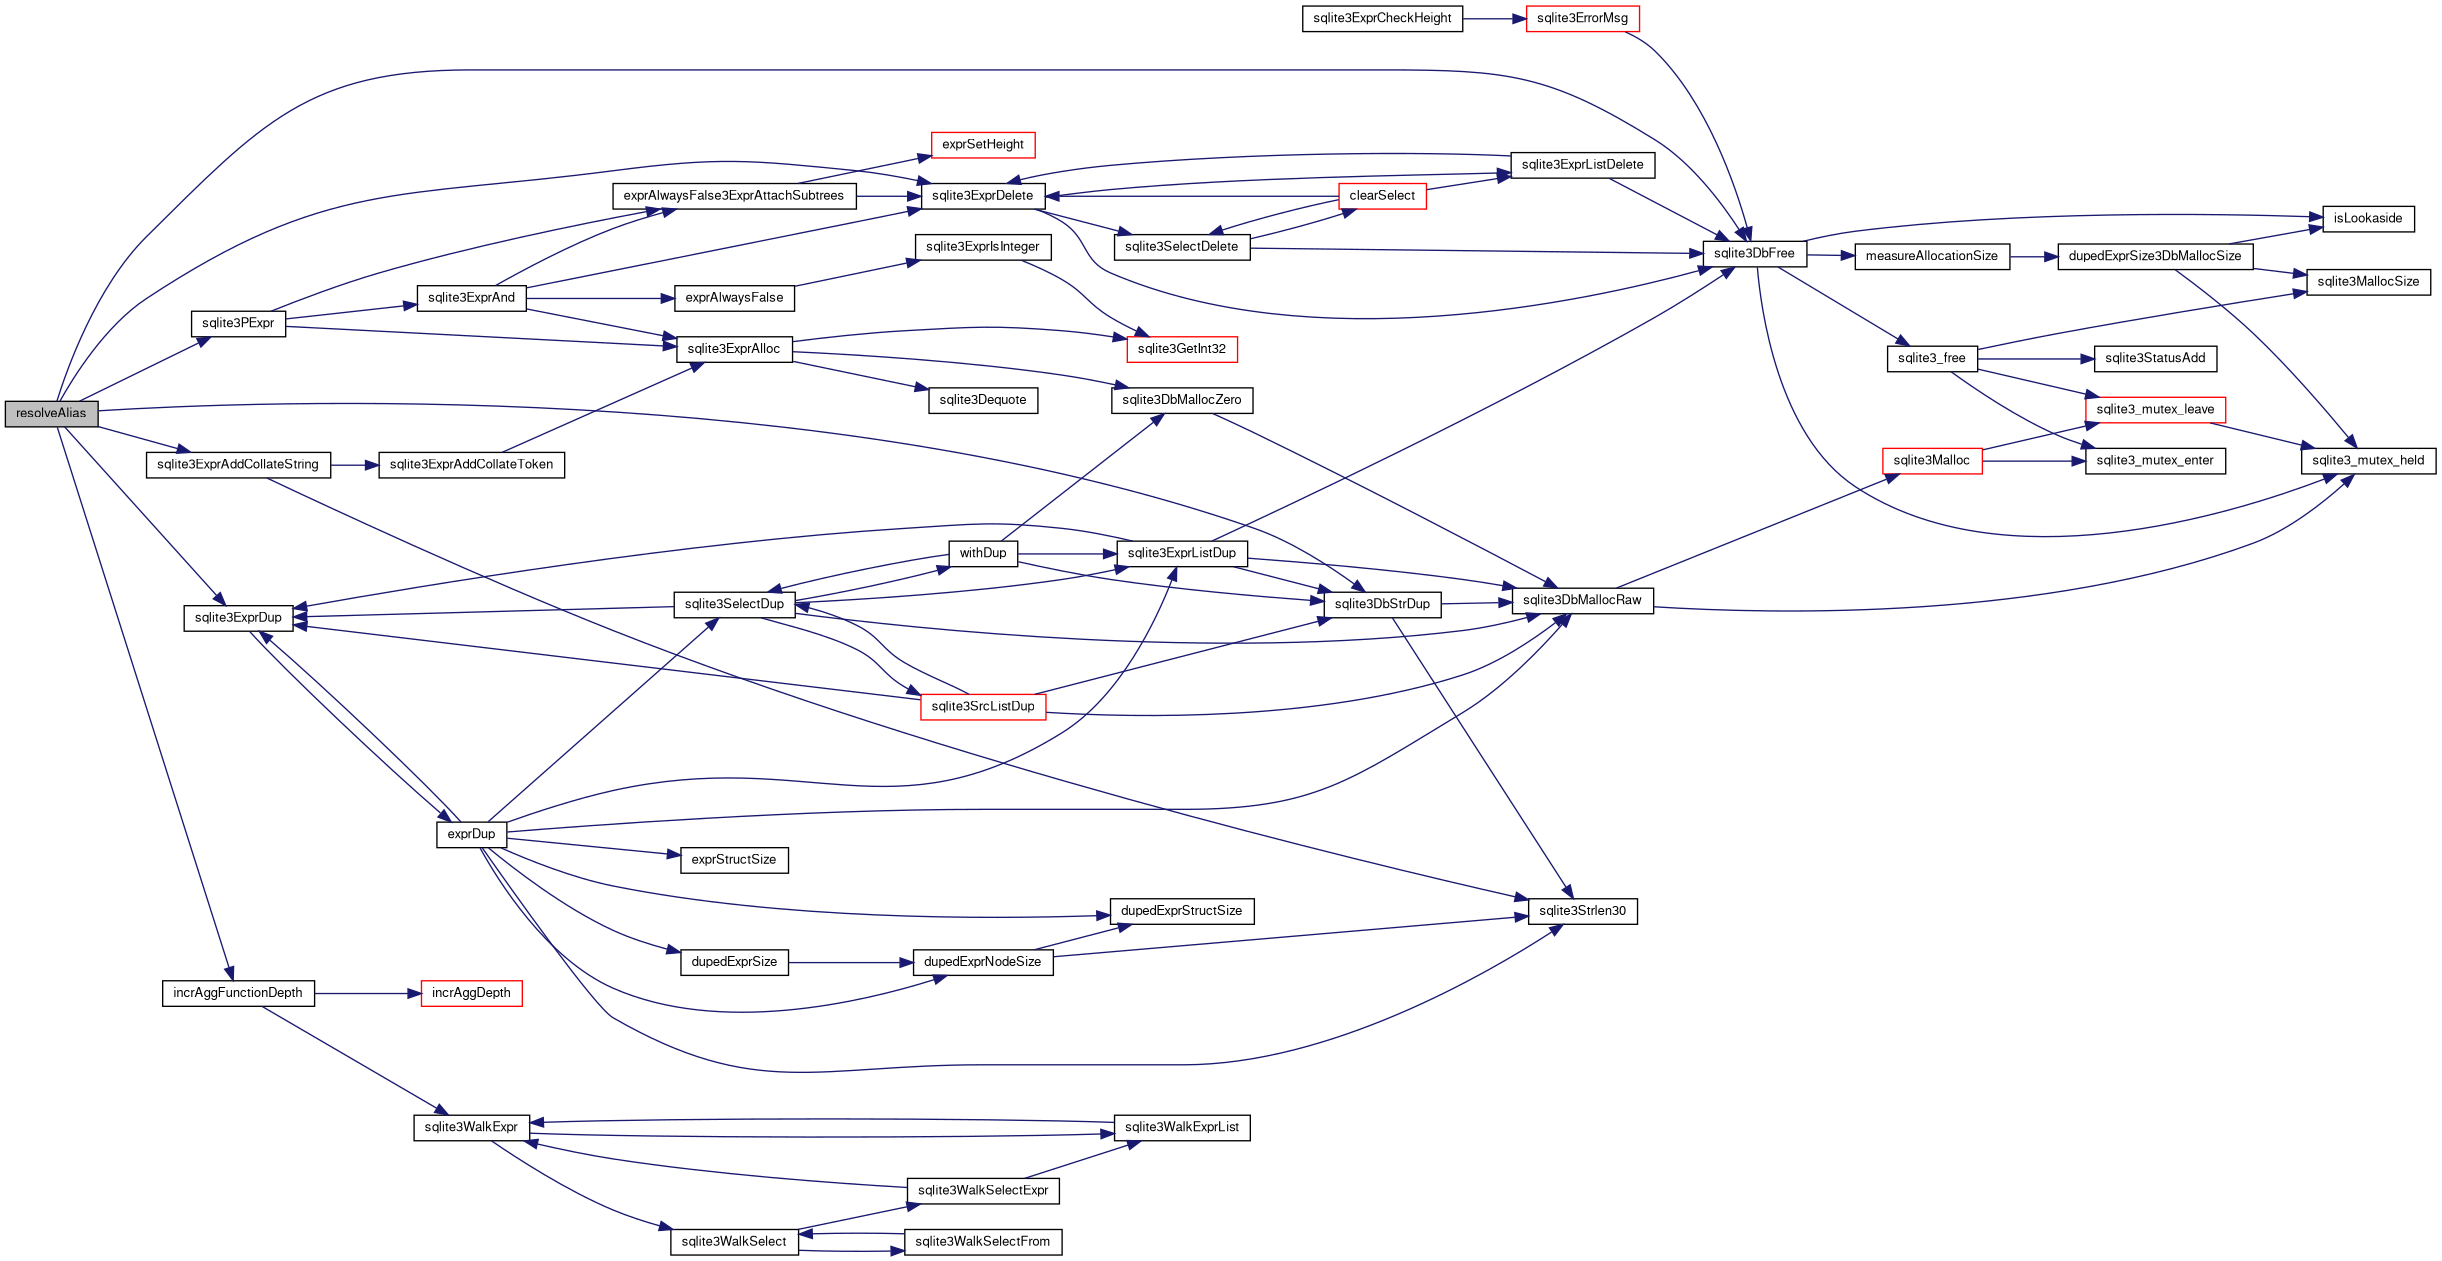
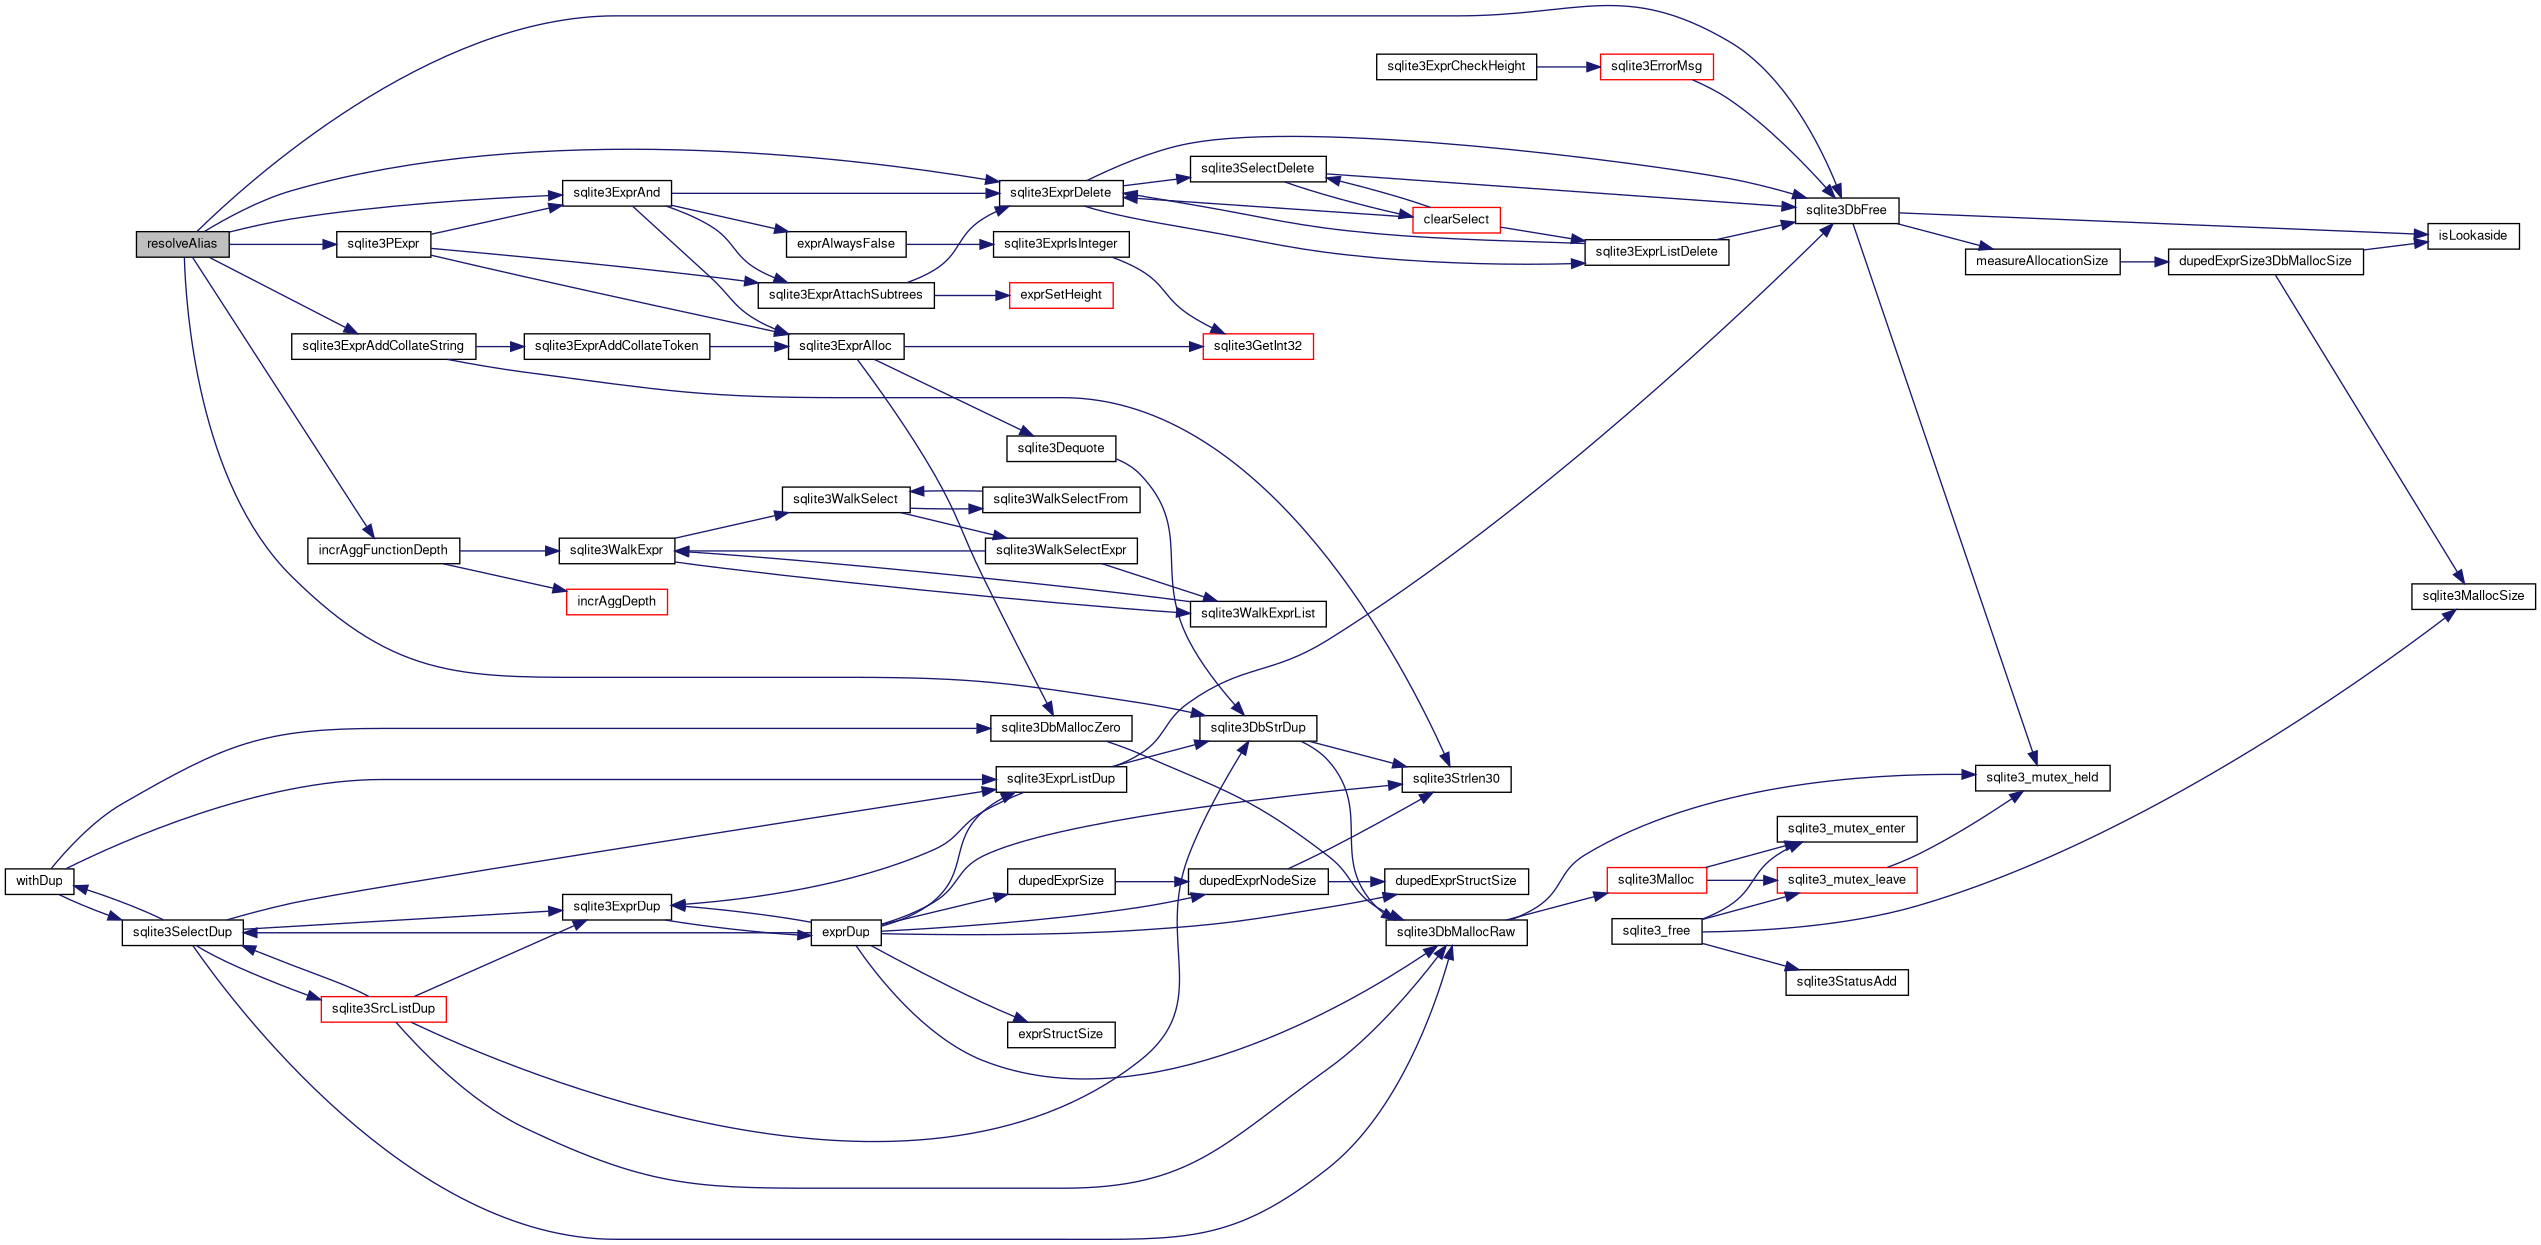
(735, 196) -> (846, 295)
(1838, 303) -> none
(2268, 348) -> none
(141, 511) -> (388, 207)
(1376, 569) -> none
(1156, 586) -> (1172, 573)
